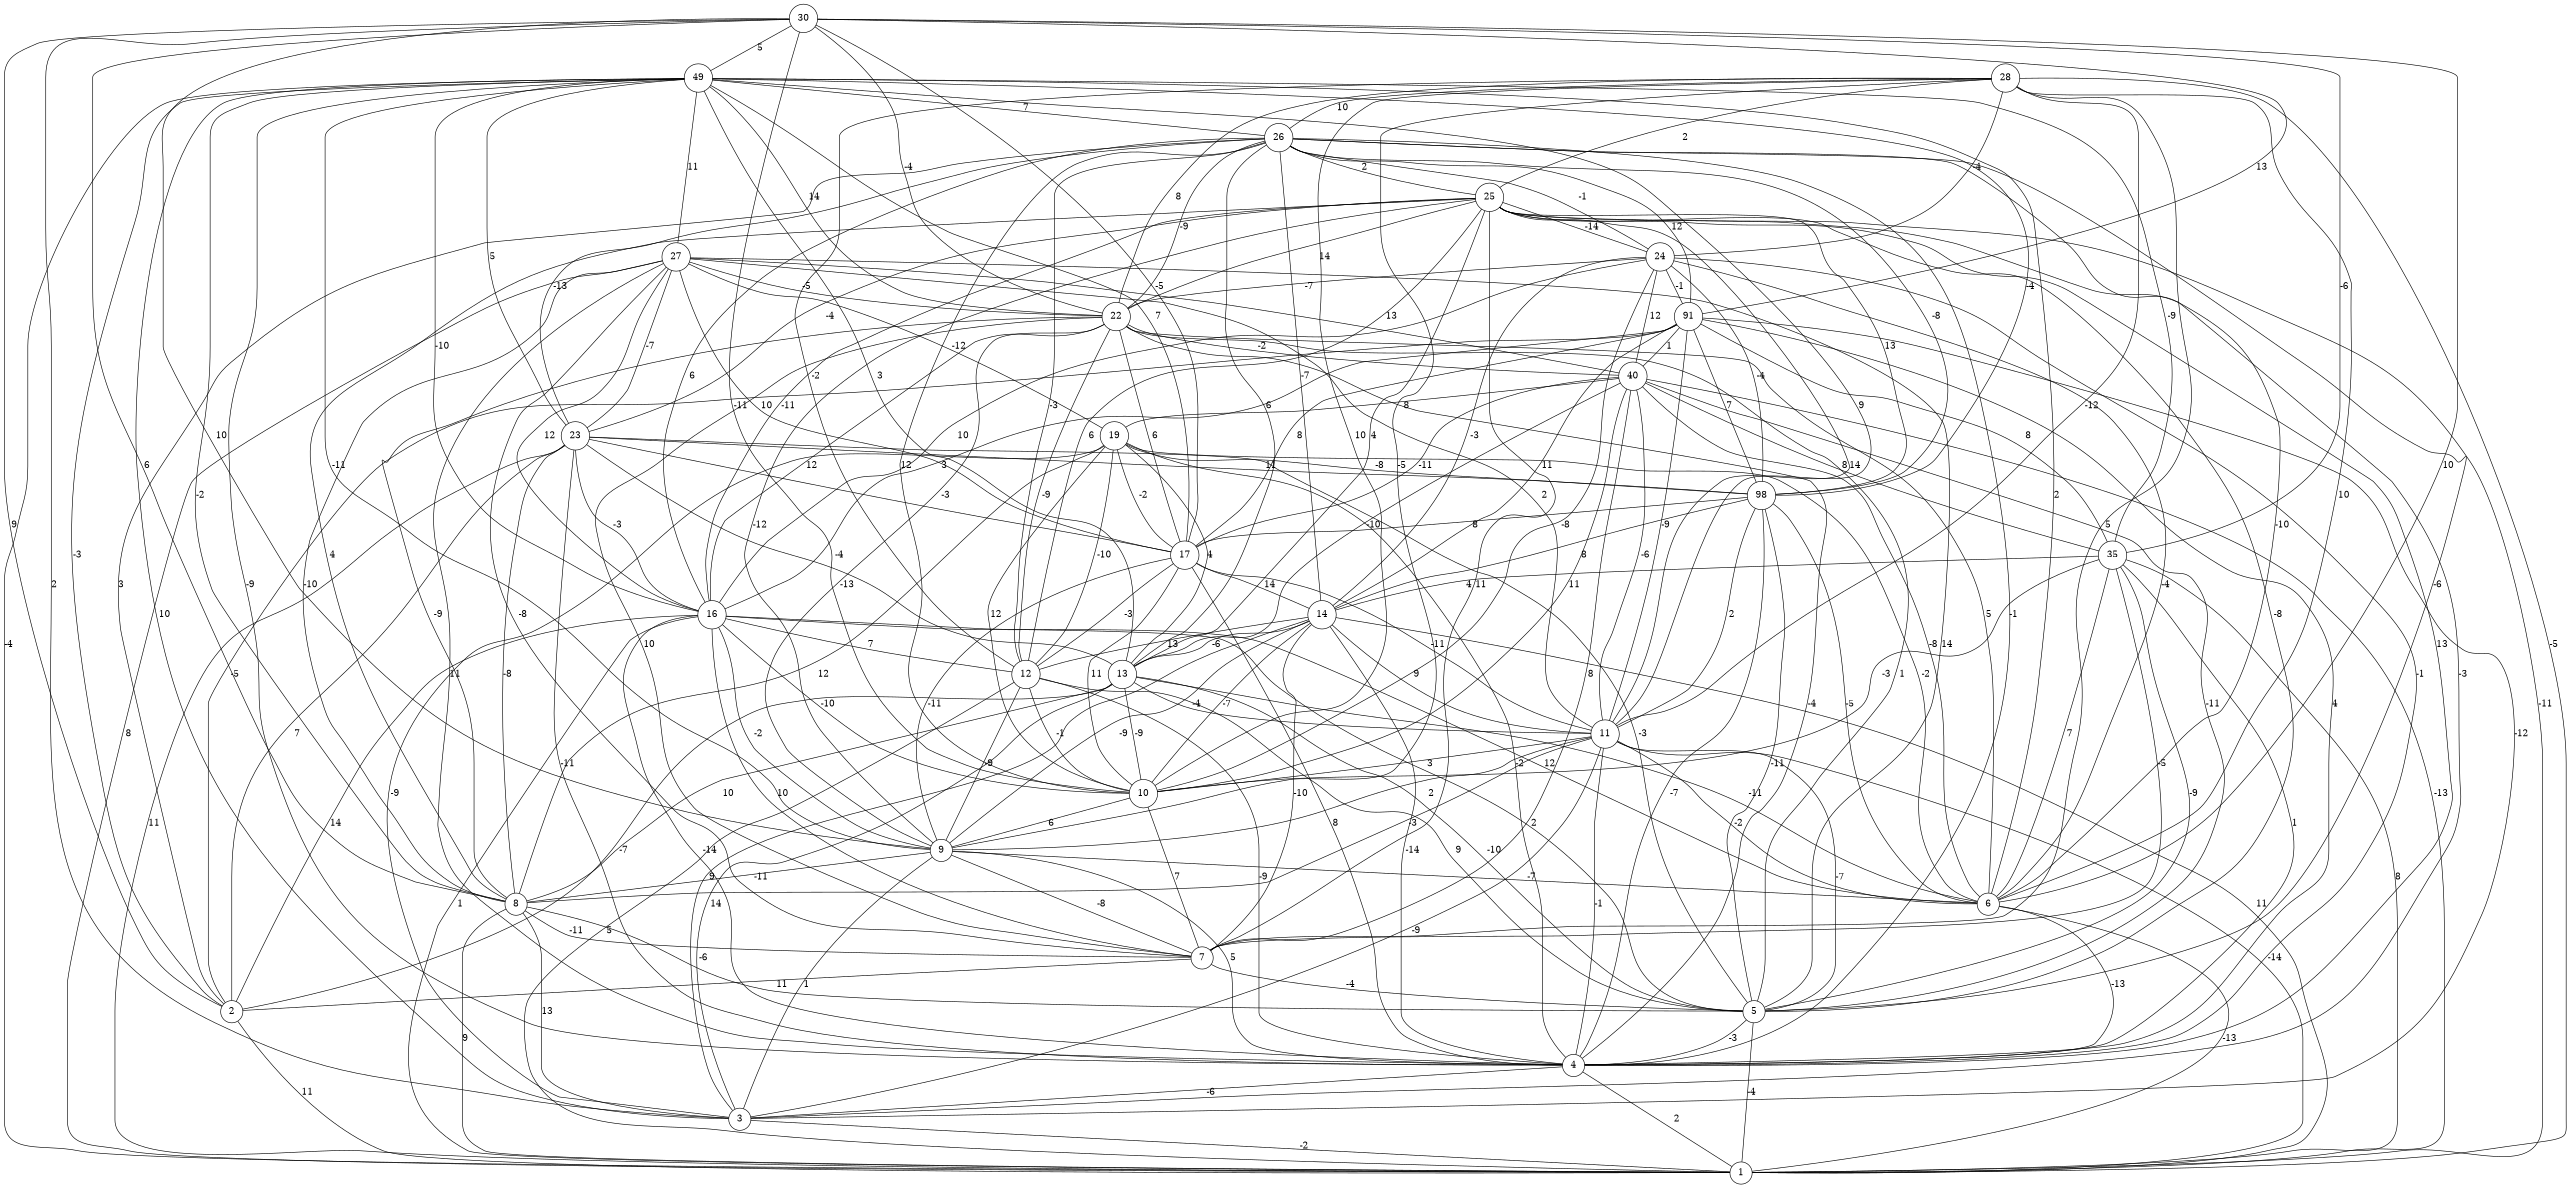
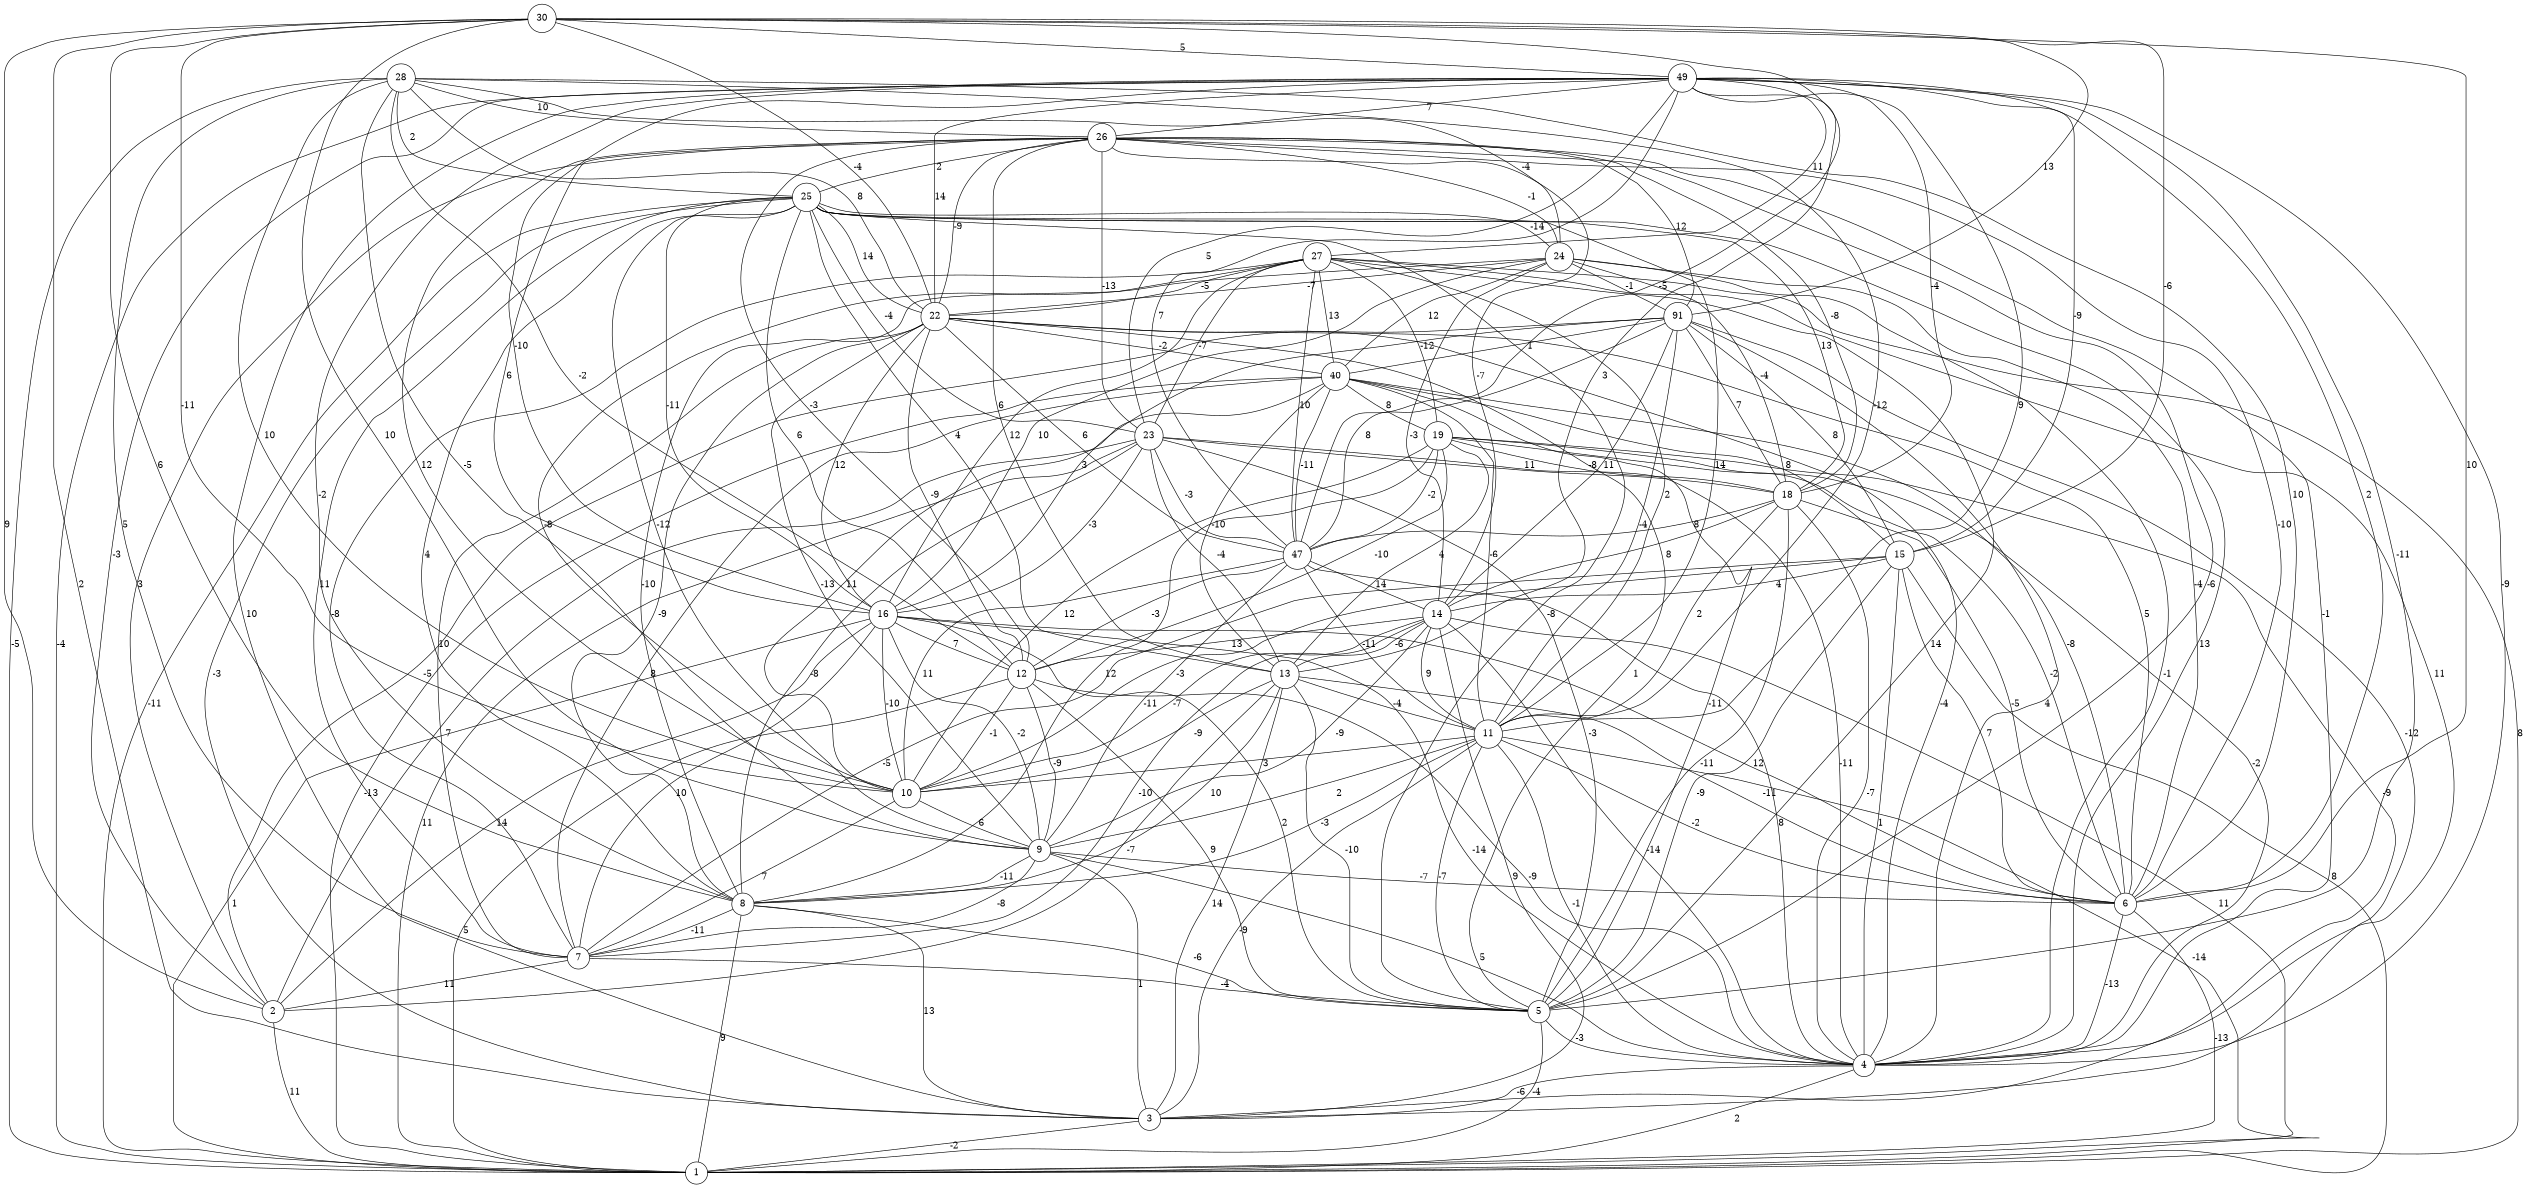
(326, 446) -> (2411, 655)
(1761, 495) -> (1787, 495)
(1666, 525) -> (1643, 525)
(1185, 555) -> (1297, 555)
(2113, 555) -> (1900, 555)
